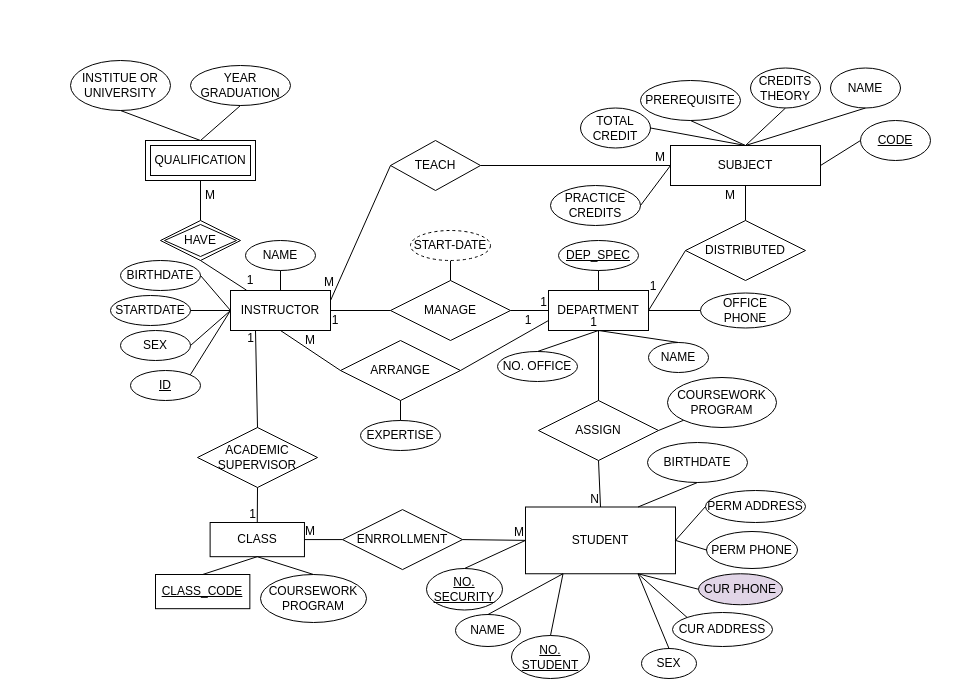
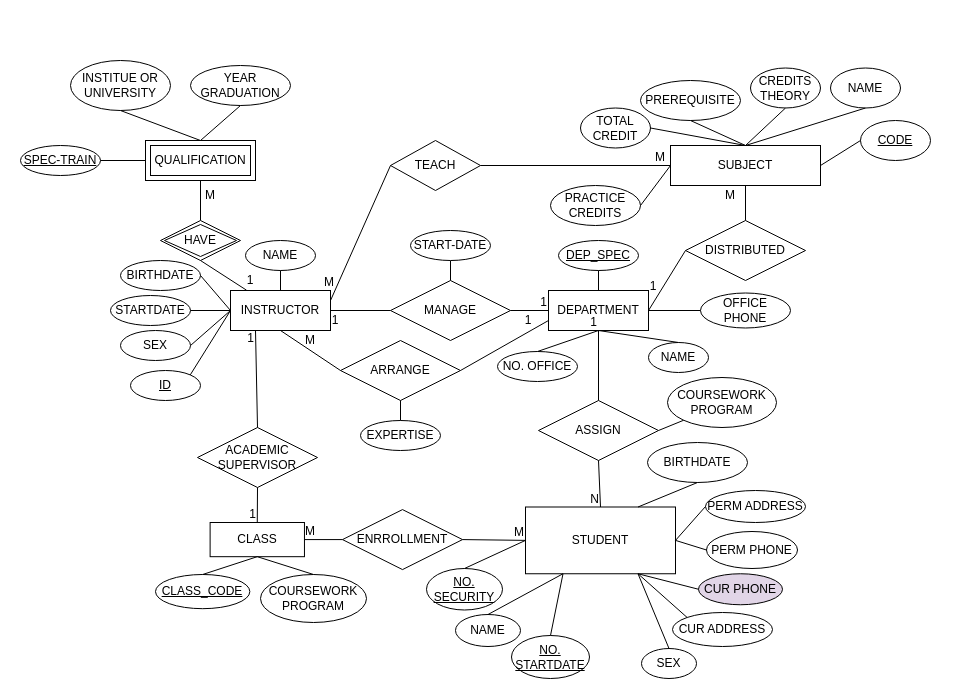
none -> (61, 161)
none -> (123, 161)
(451, 246) -> (451, 246)
(203, 592) -> (203, 592)
(551, 658) -> (551, 658)
